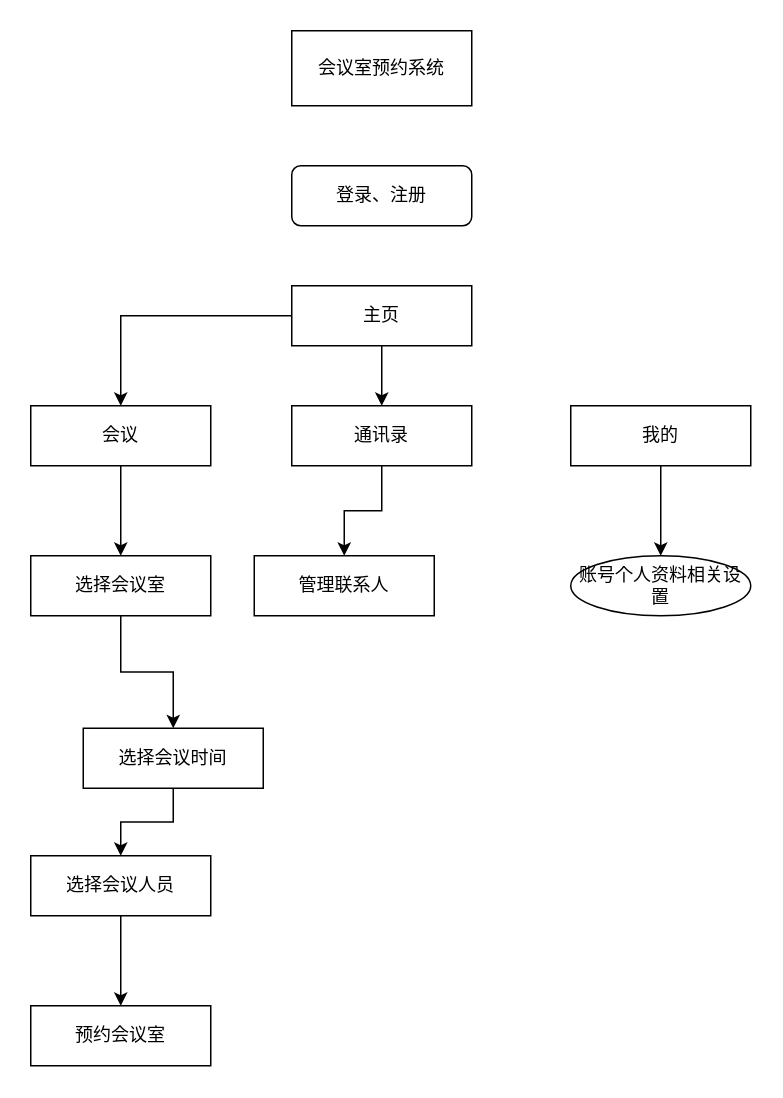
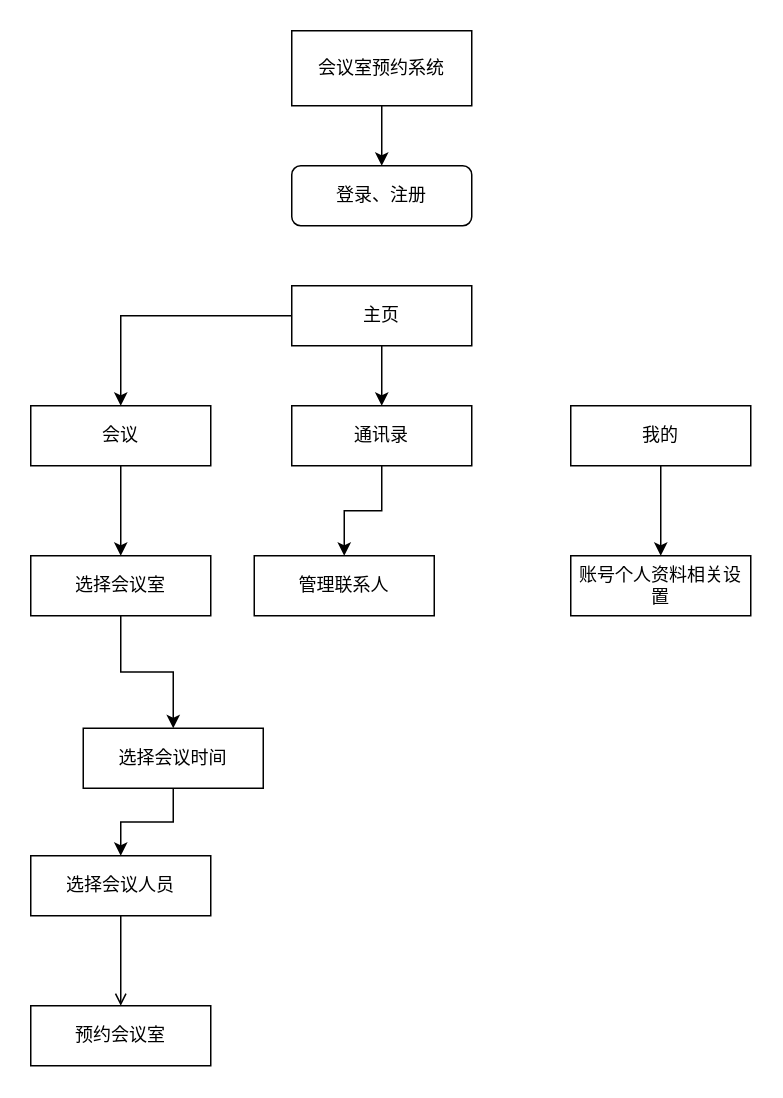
none -> (382, 131)
(661, 586) -> (661, 586)
(121, 994) -> (121, 996)
